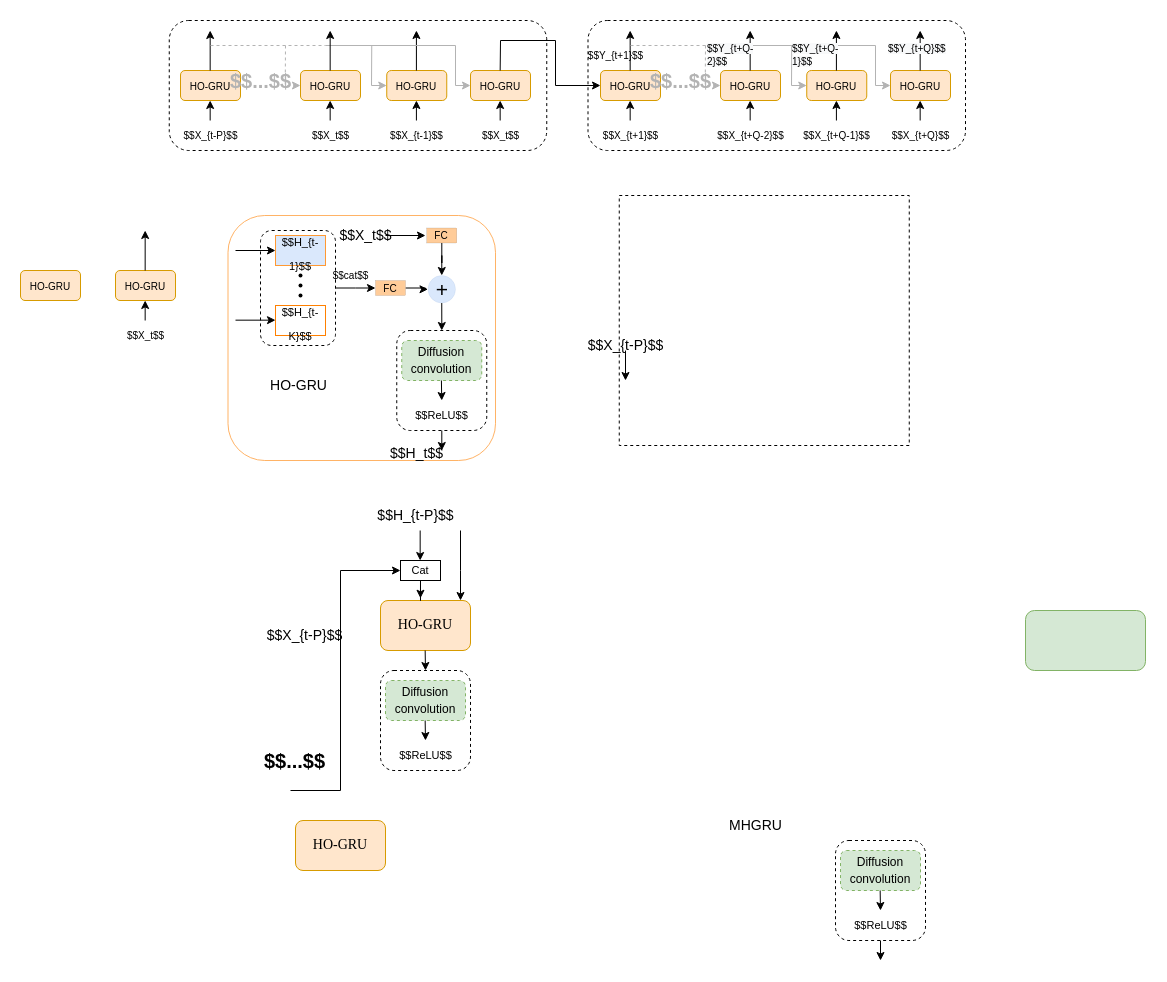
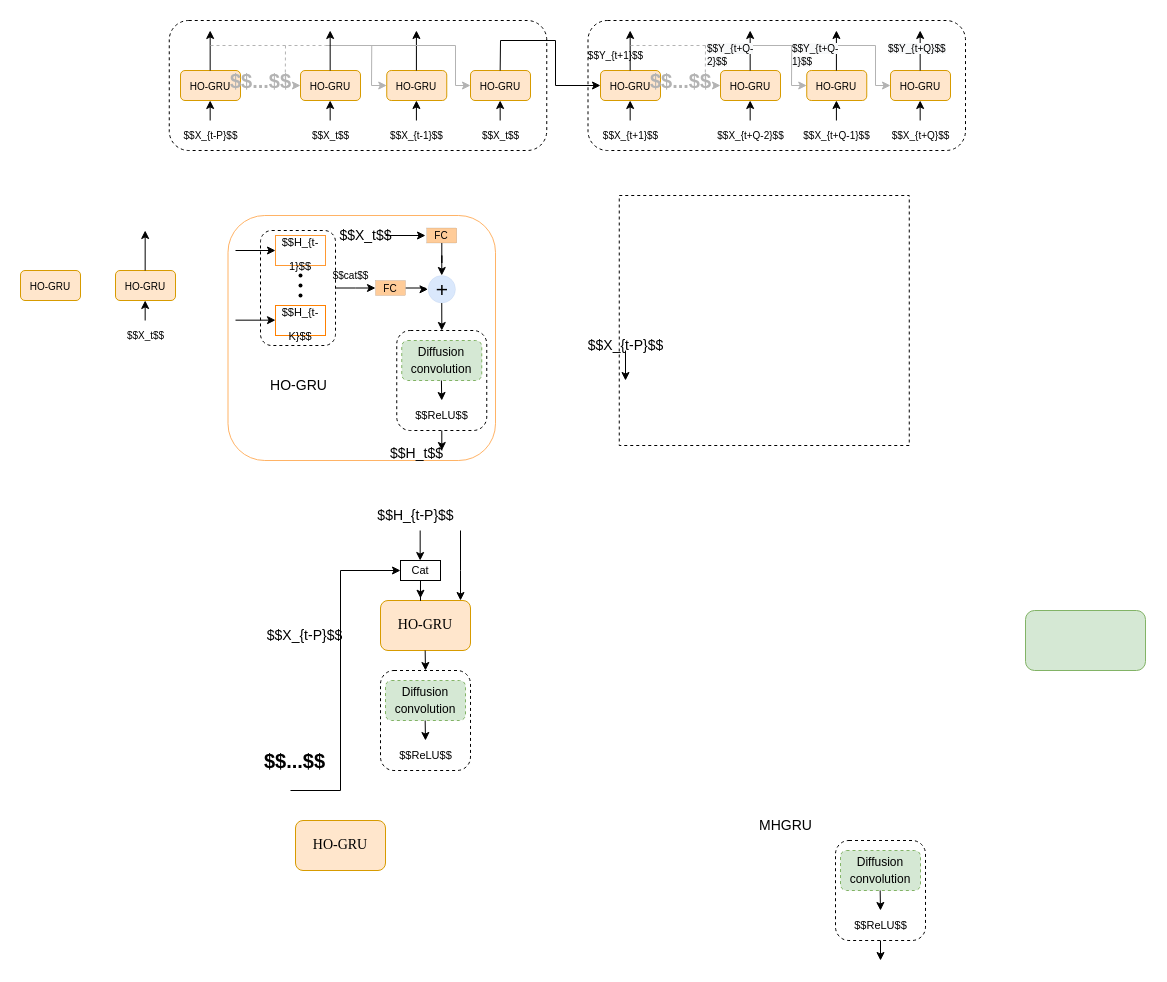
(301, 251) -> (301, 251)
(756, 826) -> (786, 826)
